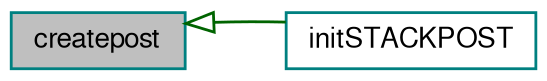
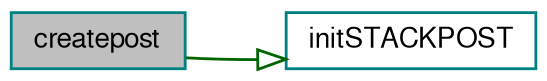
(250, 22) -> (221, 59)
